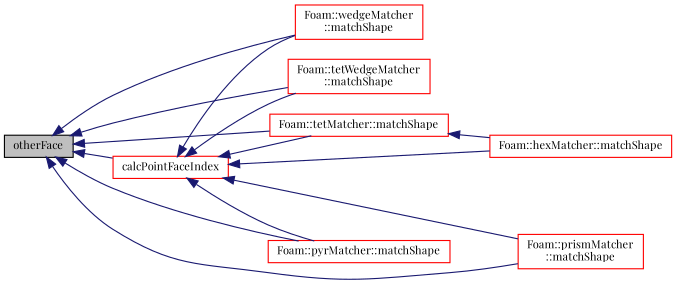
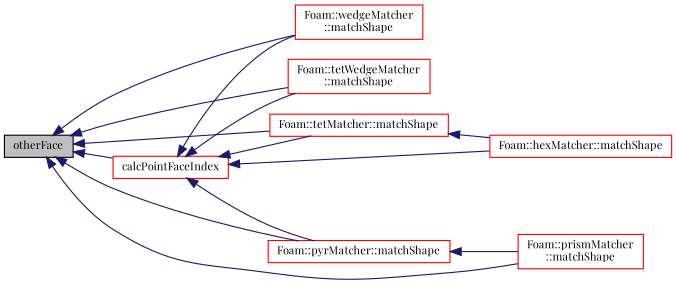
(376, 210) -> (490, 252)
